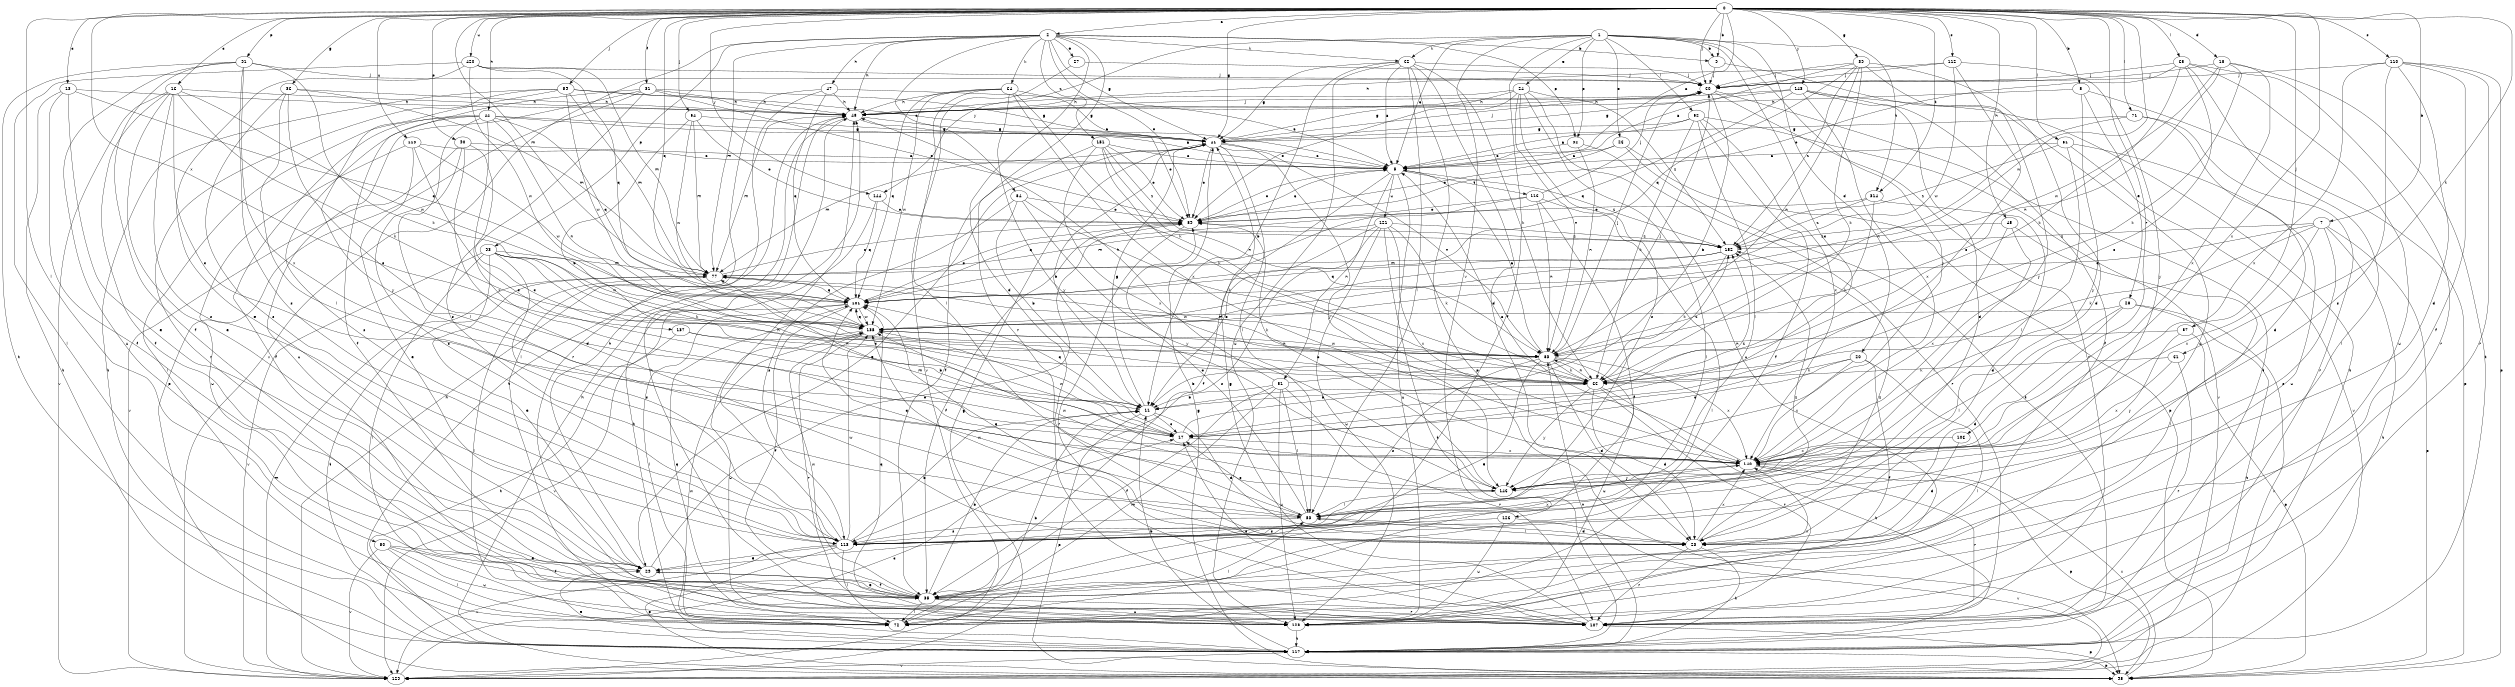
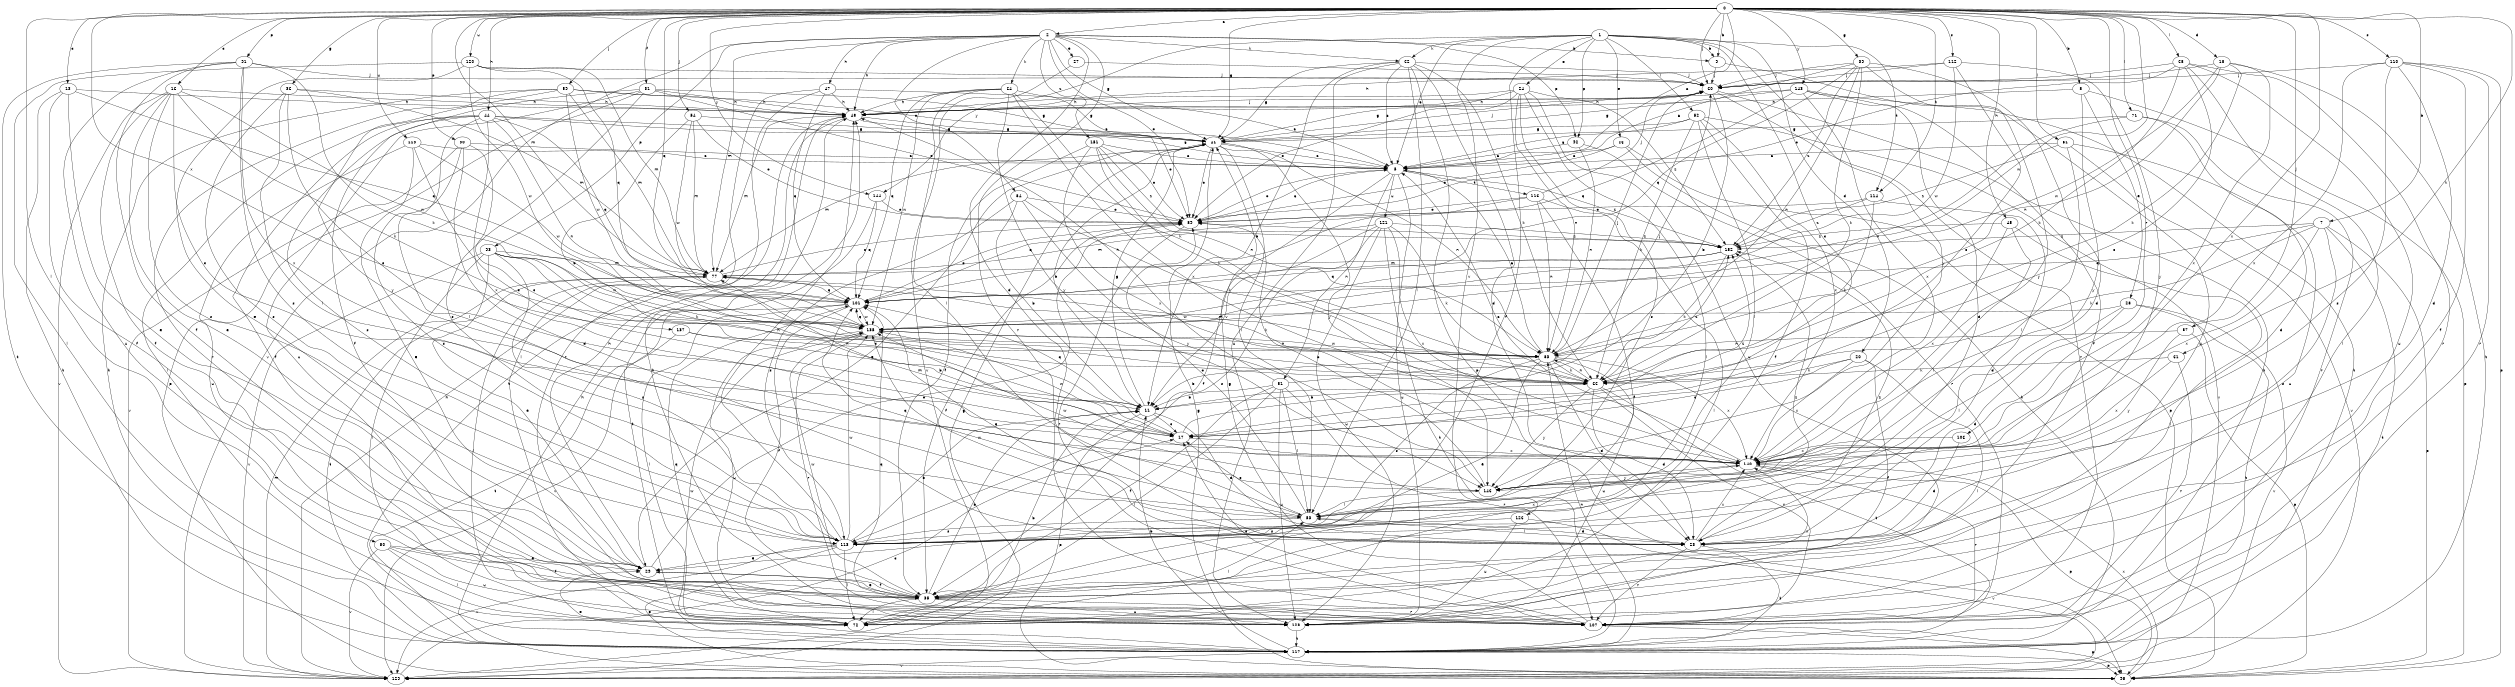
(471, 62) -> (470, 62)
(1874, 196) -> (1874, 196)
(1227, 317) -> (1227, 317)
(1133, 505) -> (1135, 505)
